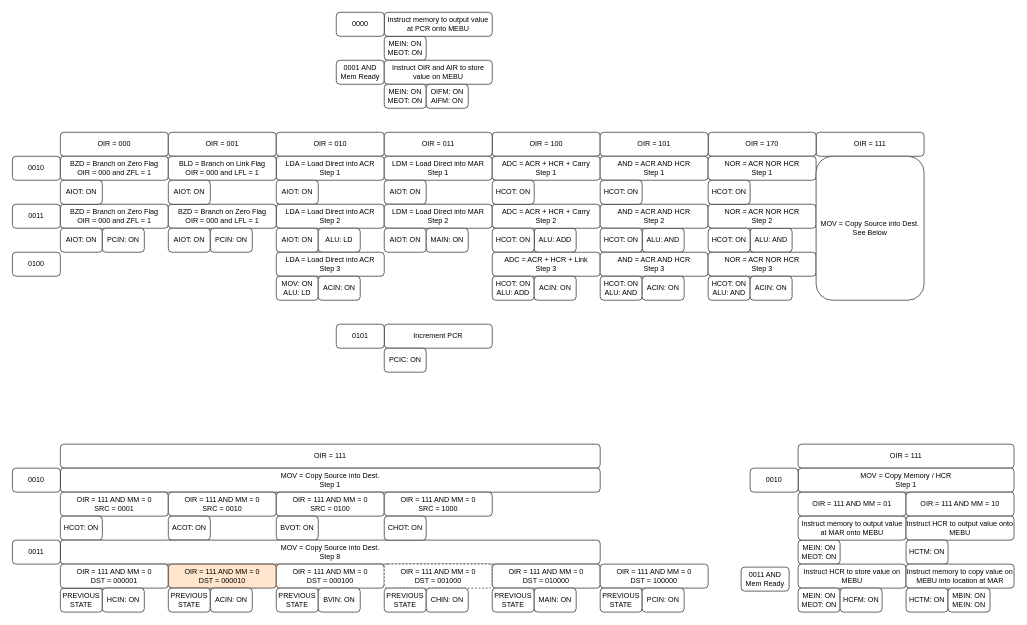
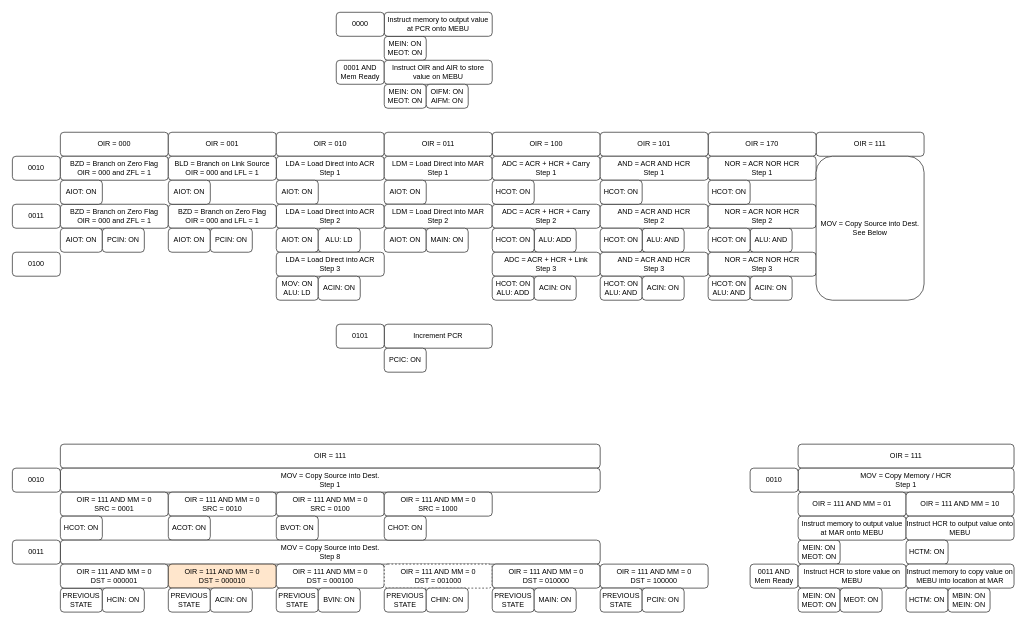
(222, 168) -> (222, 168)
(765, 579) -> (774, 576)
(861, 600) -> (861, 600)
